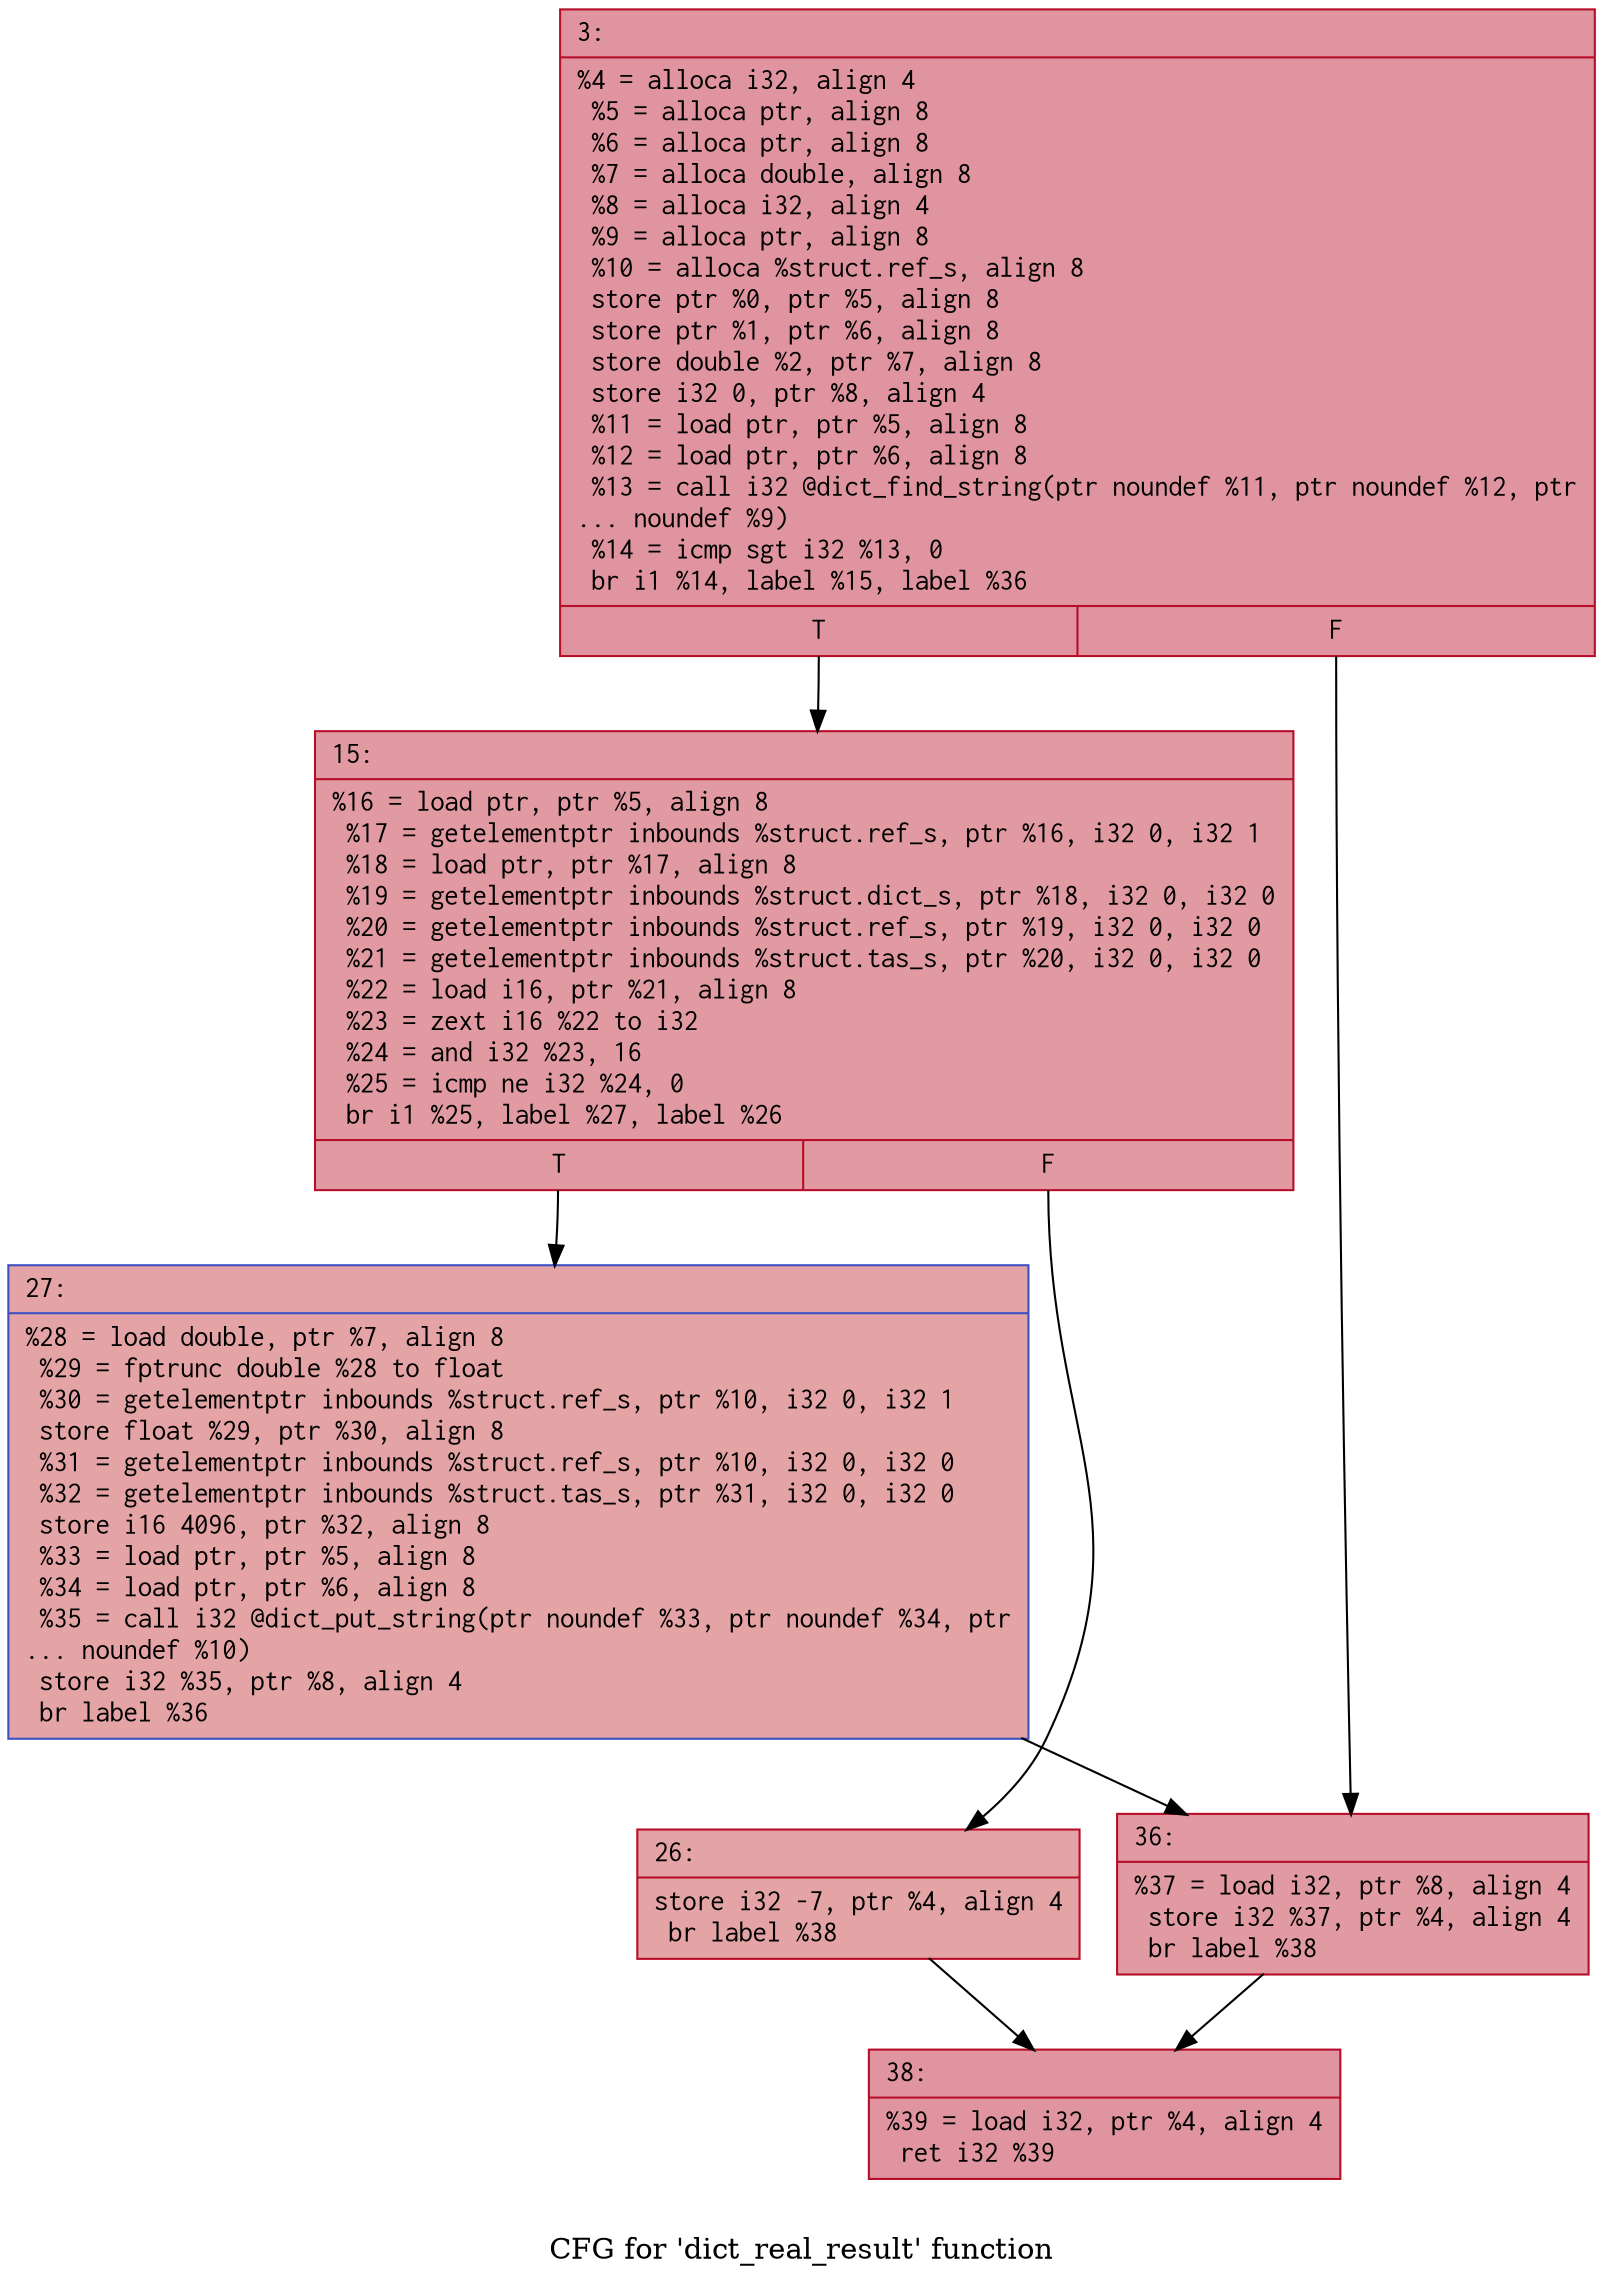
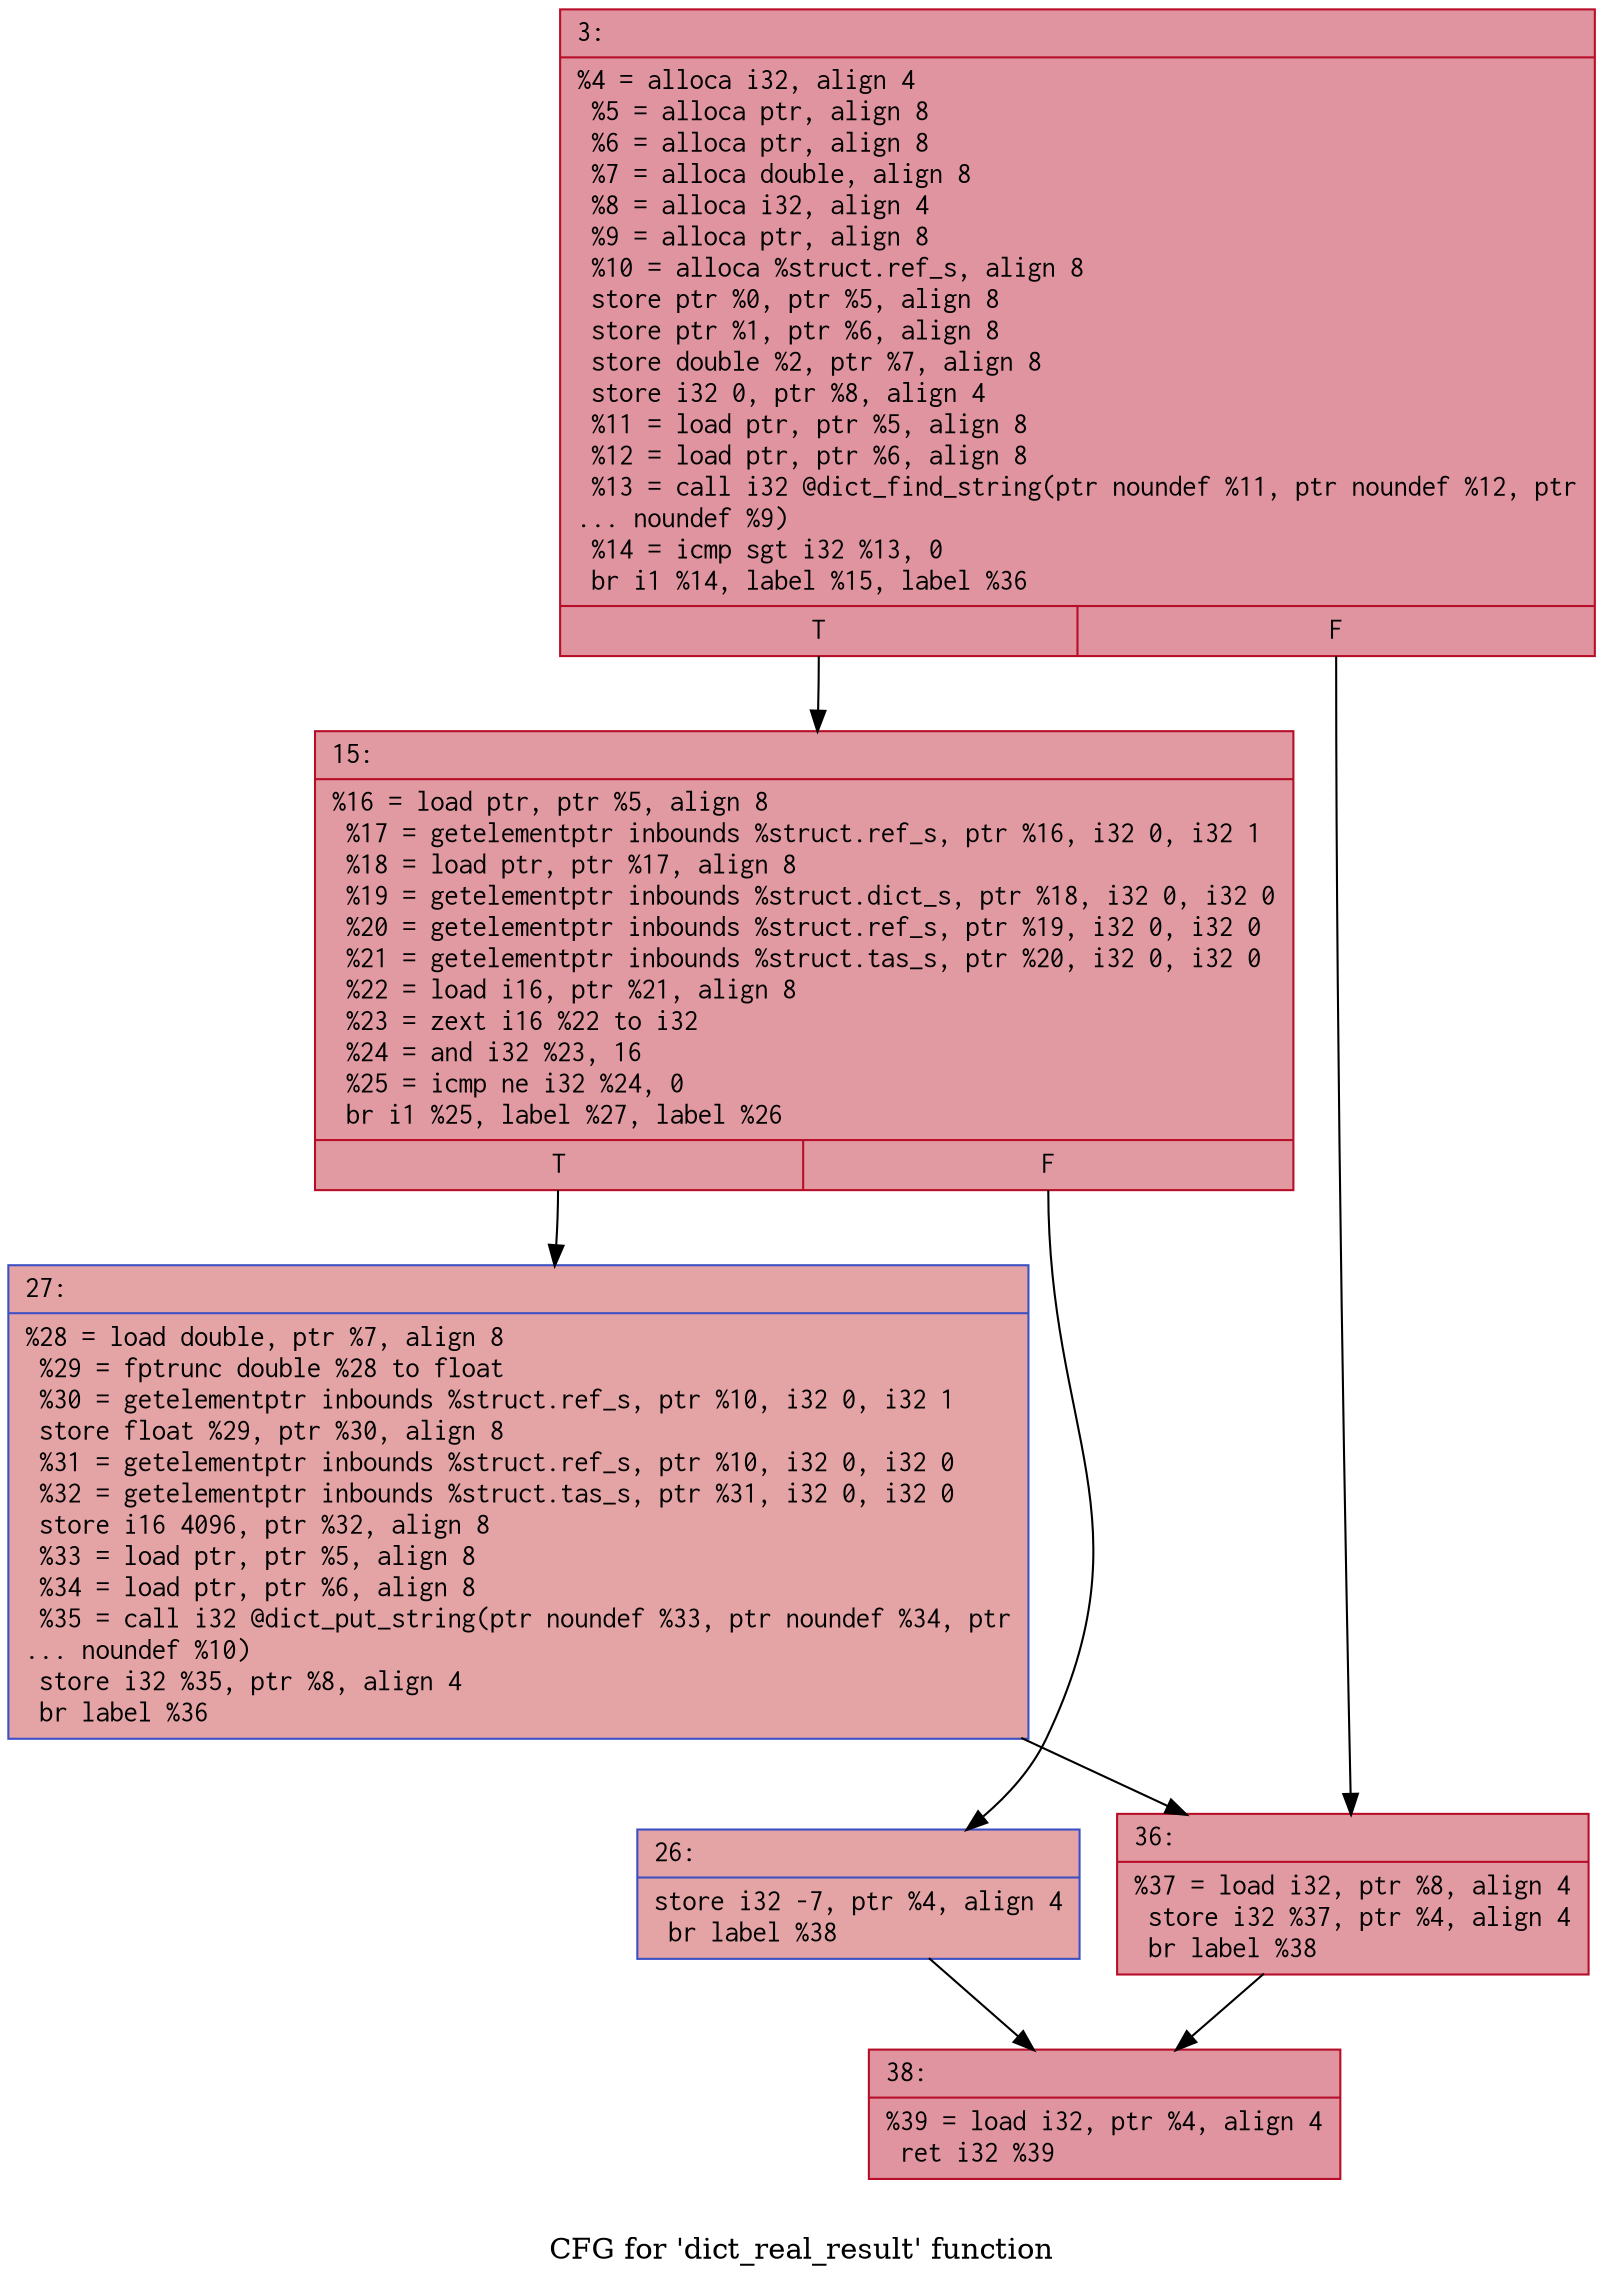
(858, 1894) -> (858, 1894)
